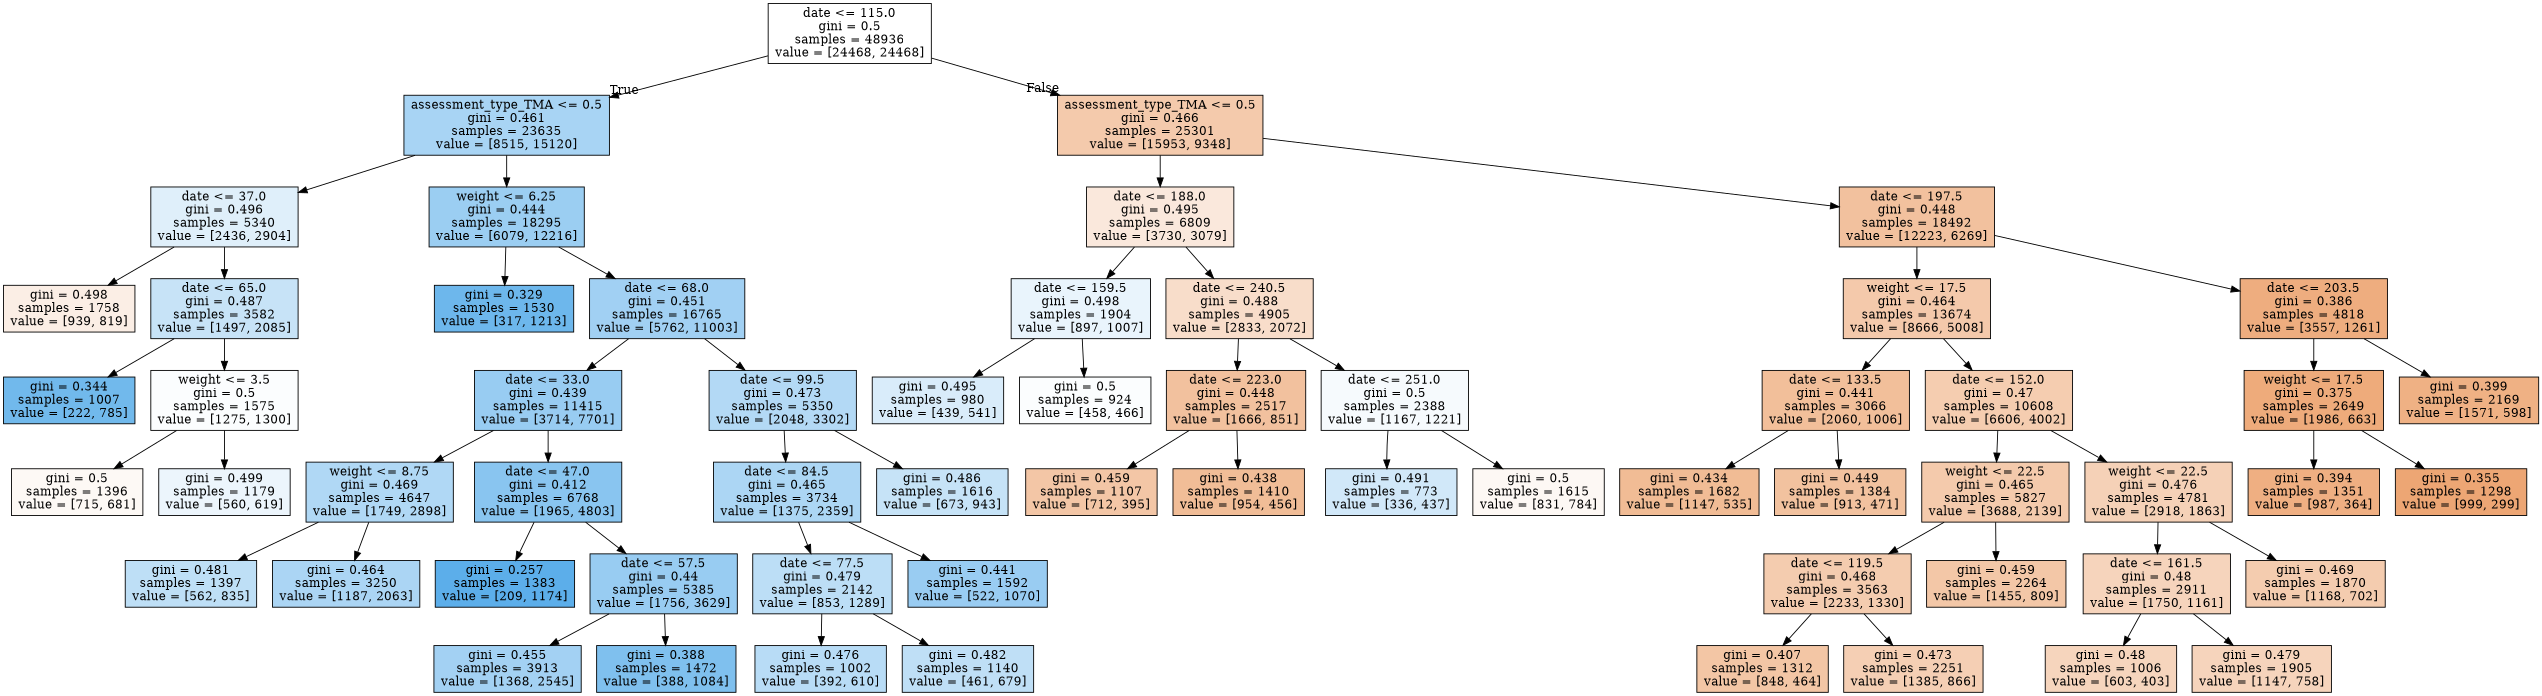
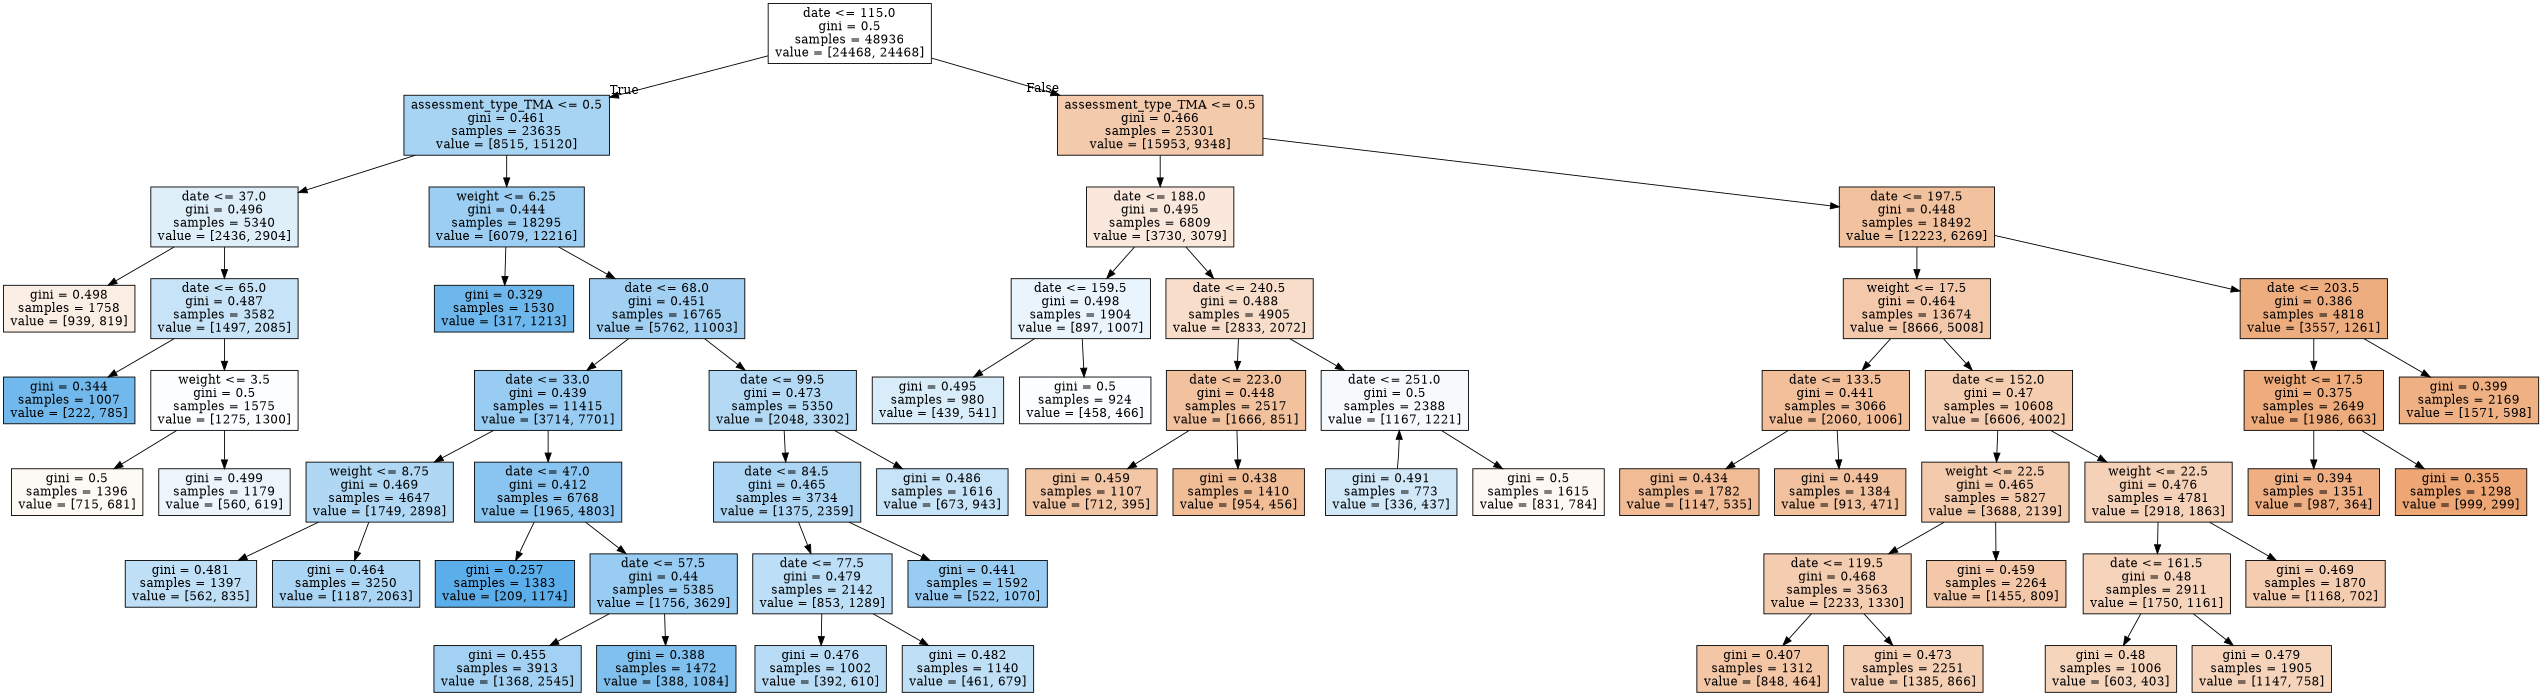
(1387, 445) -> (1399, 454)
(1689, 492) -> (1689, 492)
